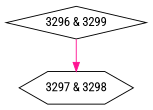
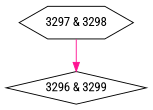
(76, 51) -> (76, 51)
